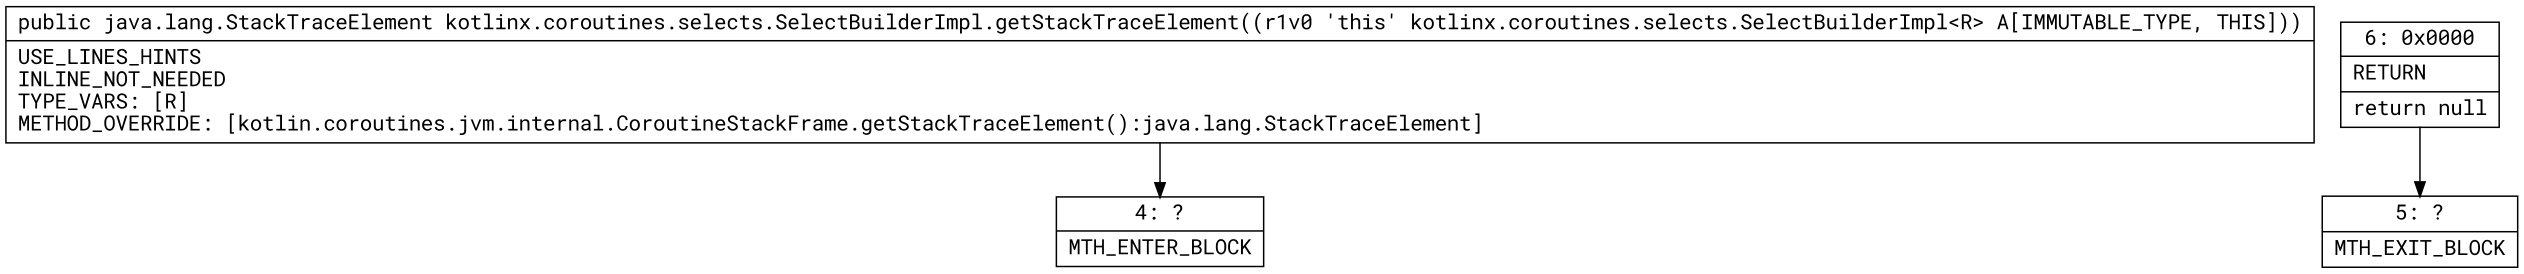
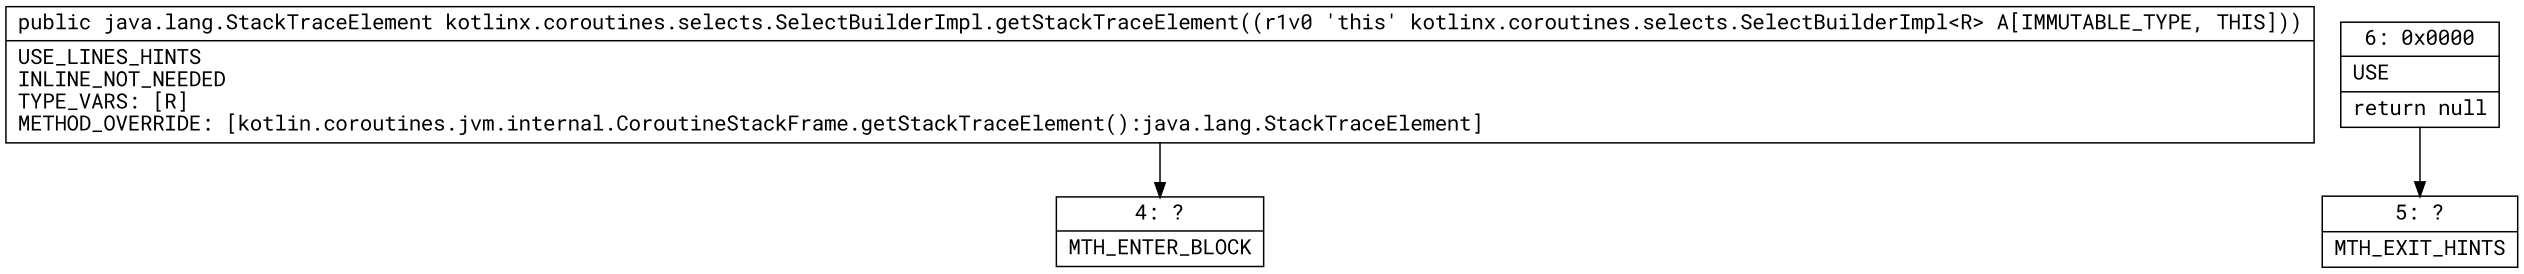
(2390, 73) -> (2371, 73)
(2420, 249) -> (2420, 249)
